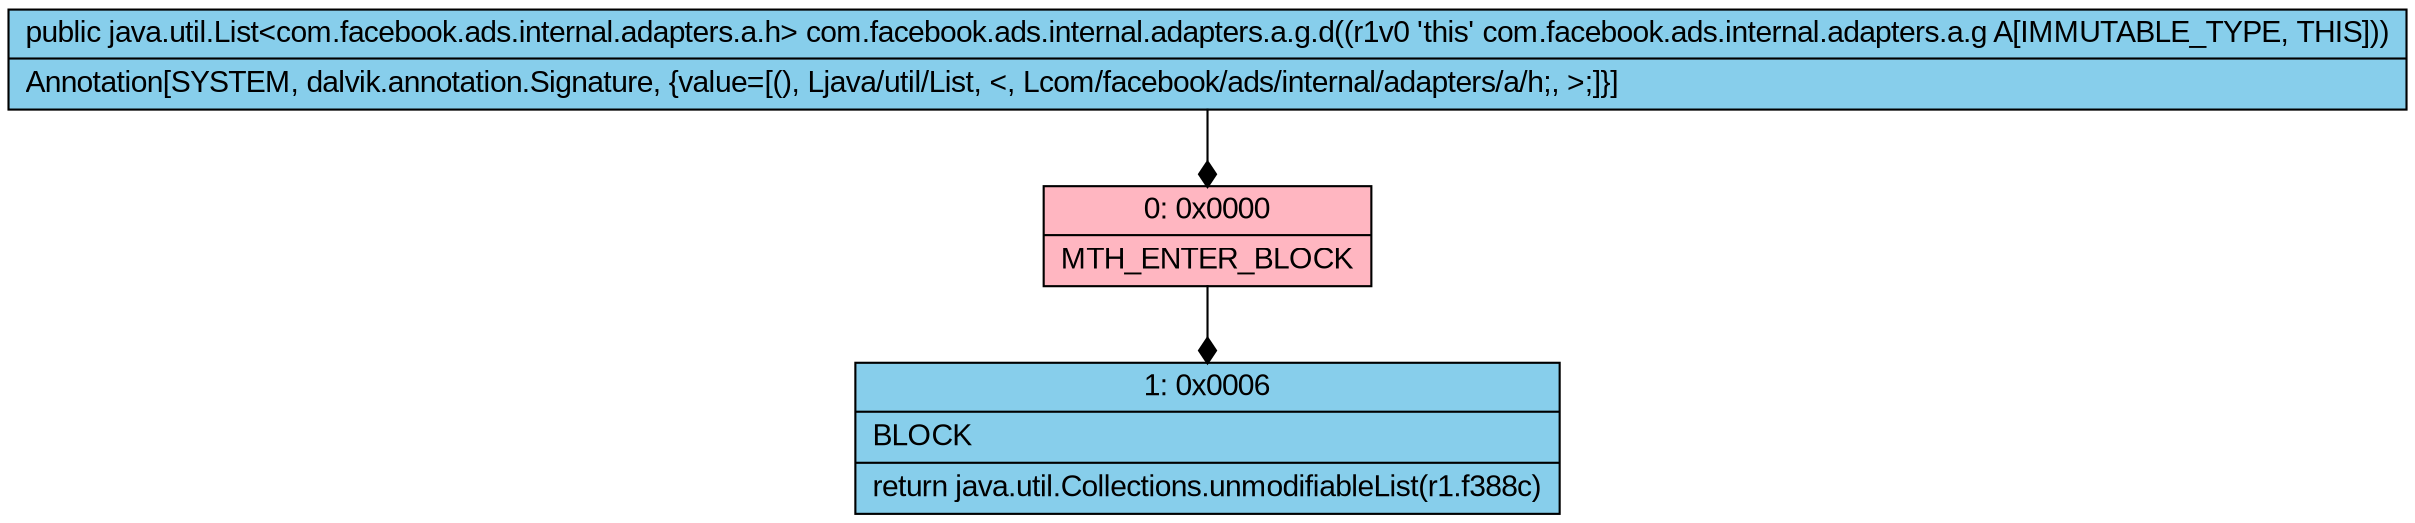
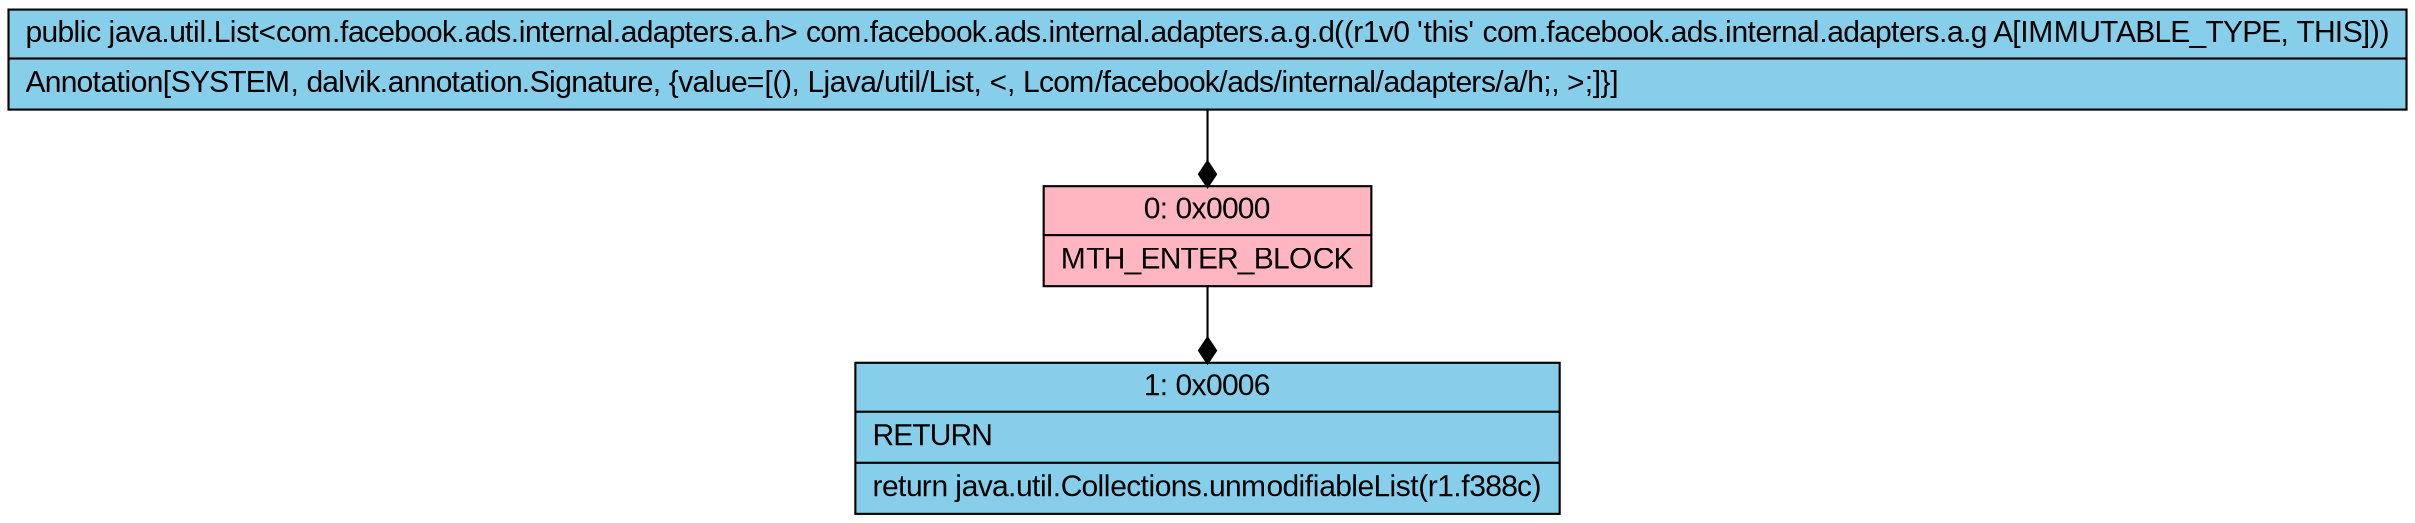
(922, 436) -> (933, 436)
